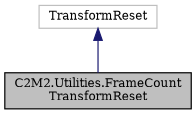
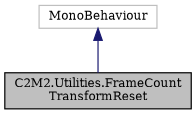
(98, 17) -> (98, 17)
